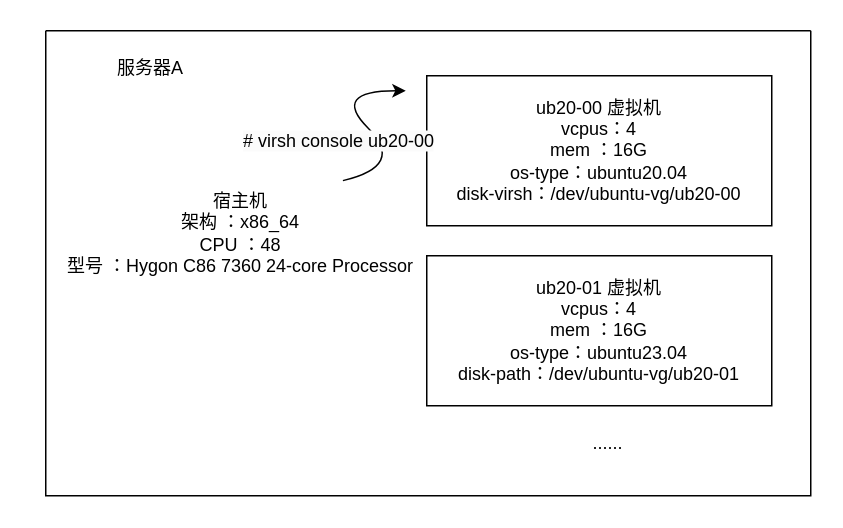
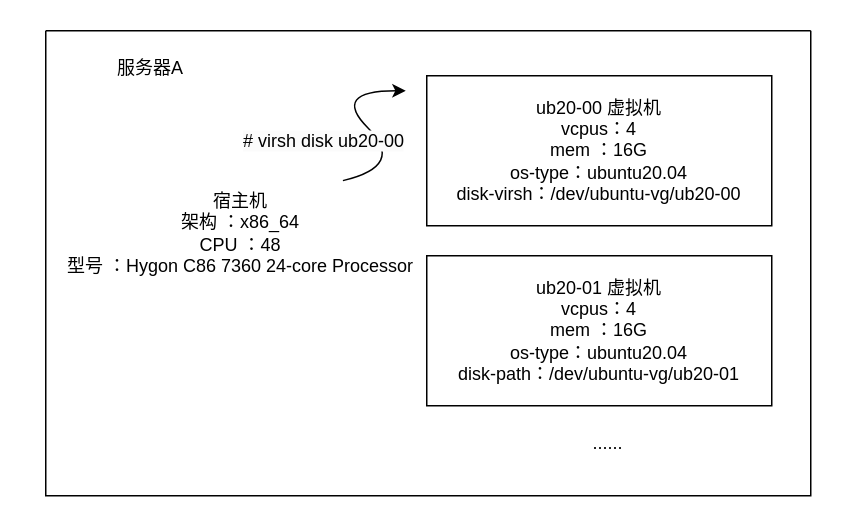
(348, 142) -> (333, 142)
(599, 331) -> (599, 331)
